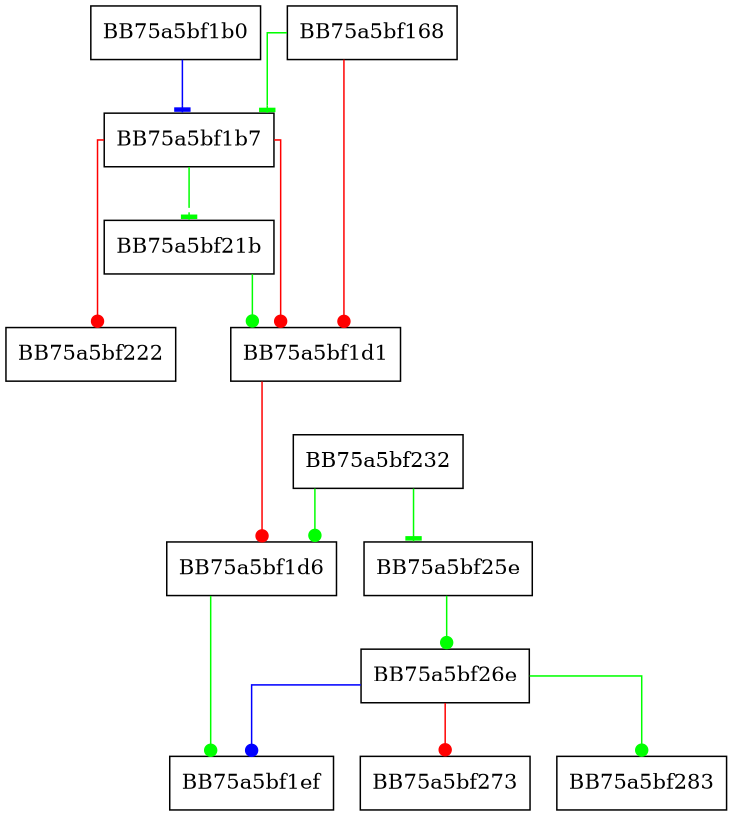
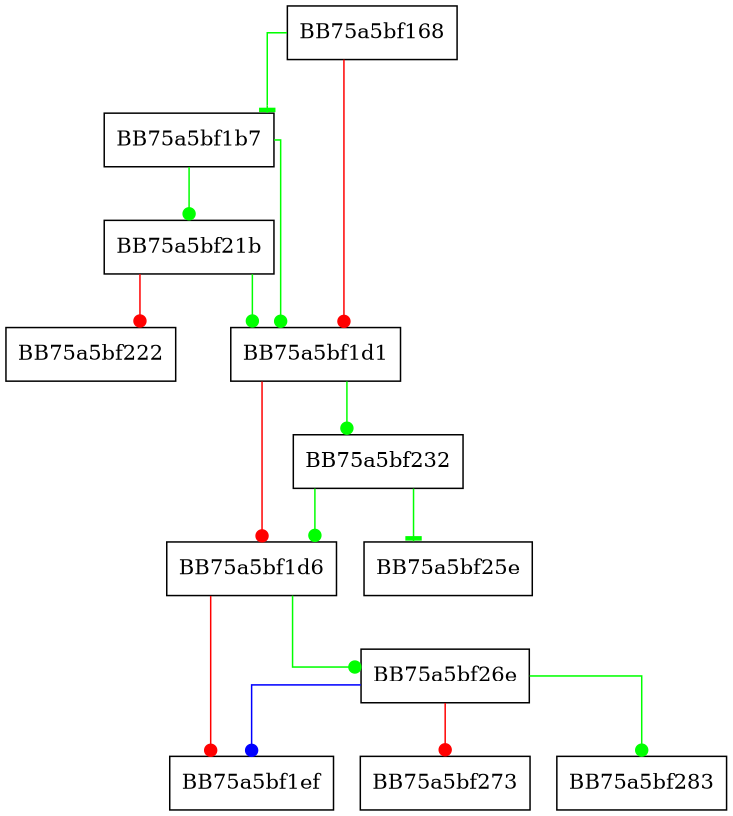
(176, 33) -> none
(189, 187) -> (189, 187)
(98, 224) -> (140, 295)
(281, 224) -> (281, 224)
none -> (347, 402)
(447, 616) -> (293, 659)
(211, 670) -> (211, 670)
